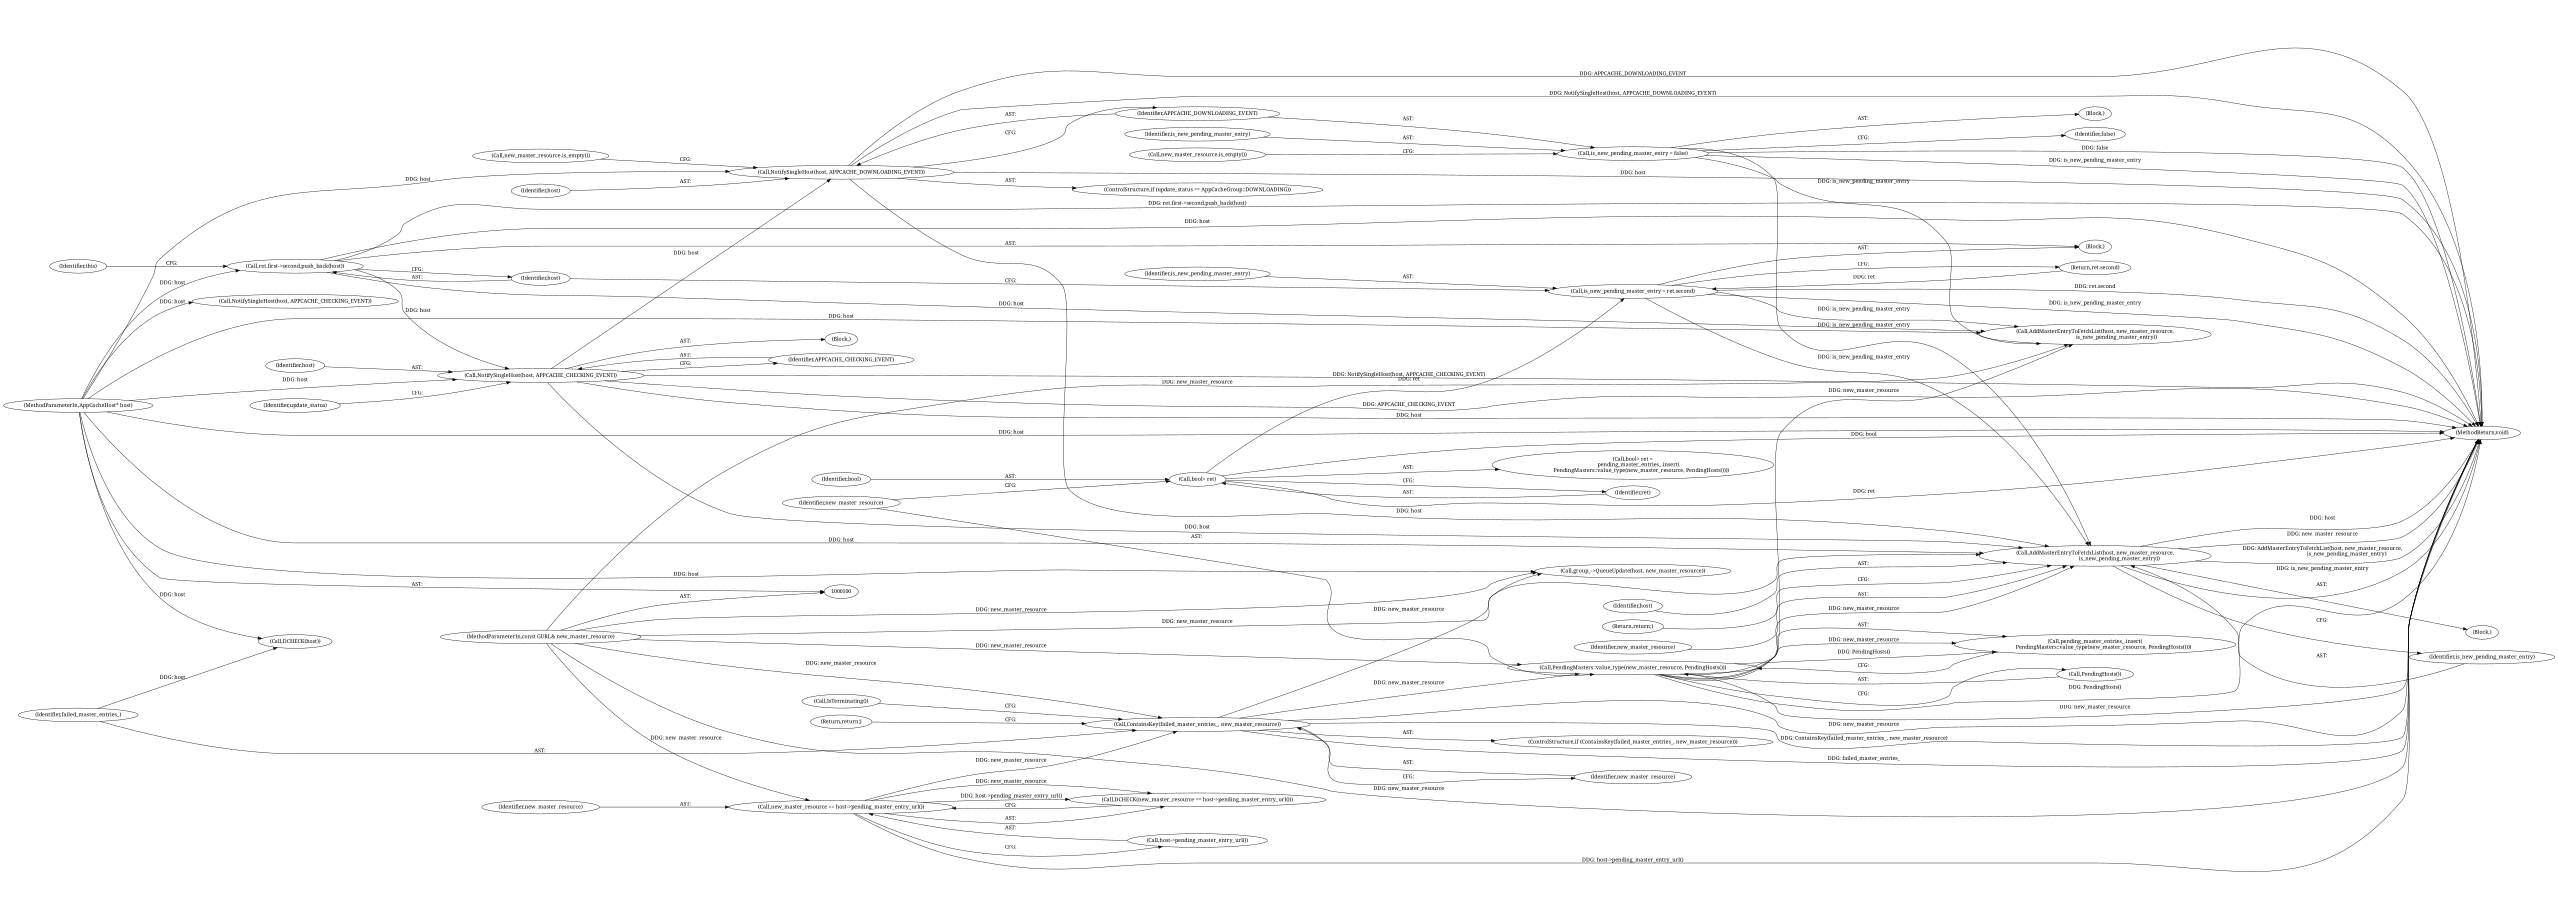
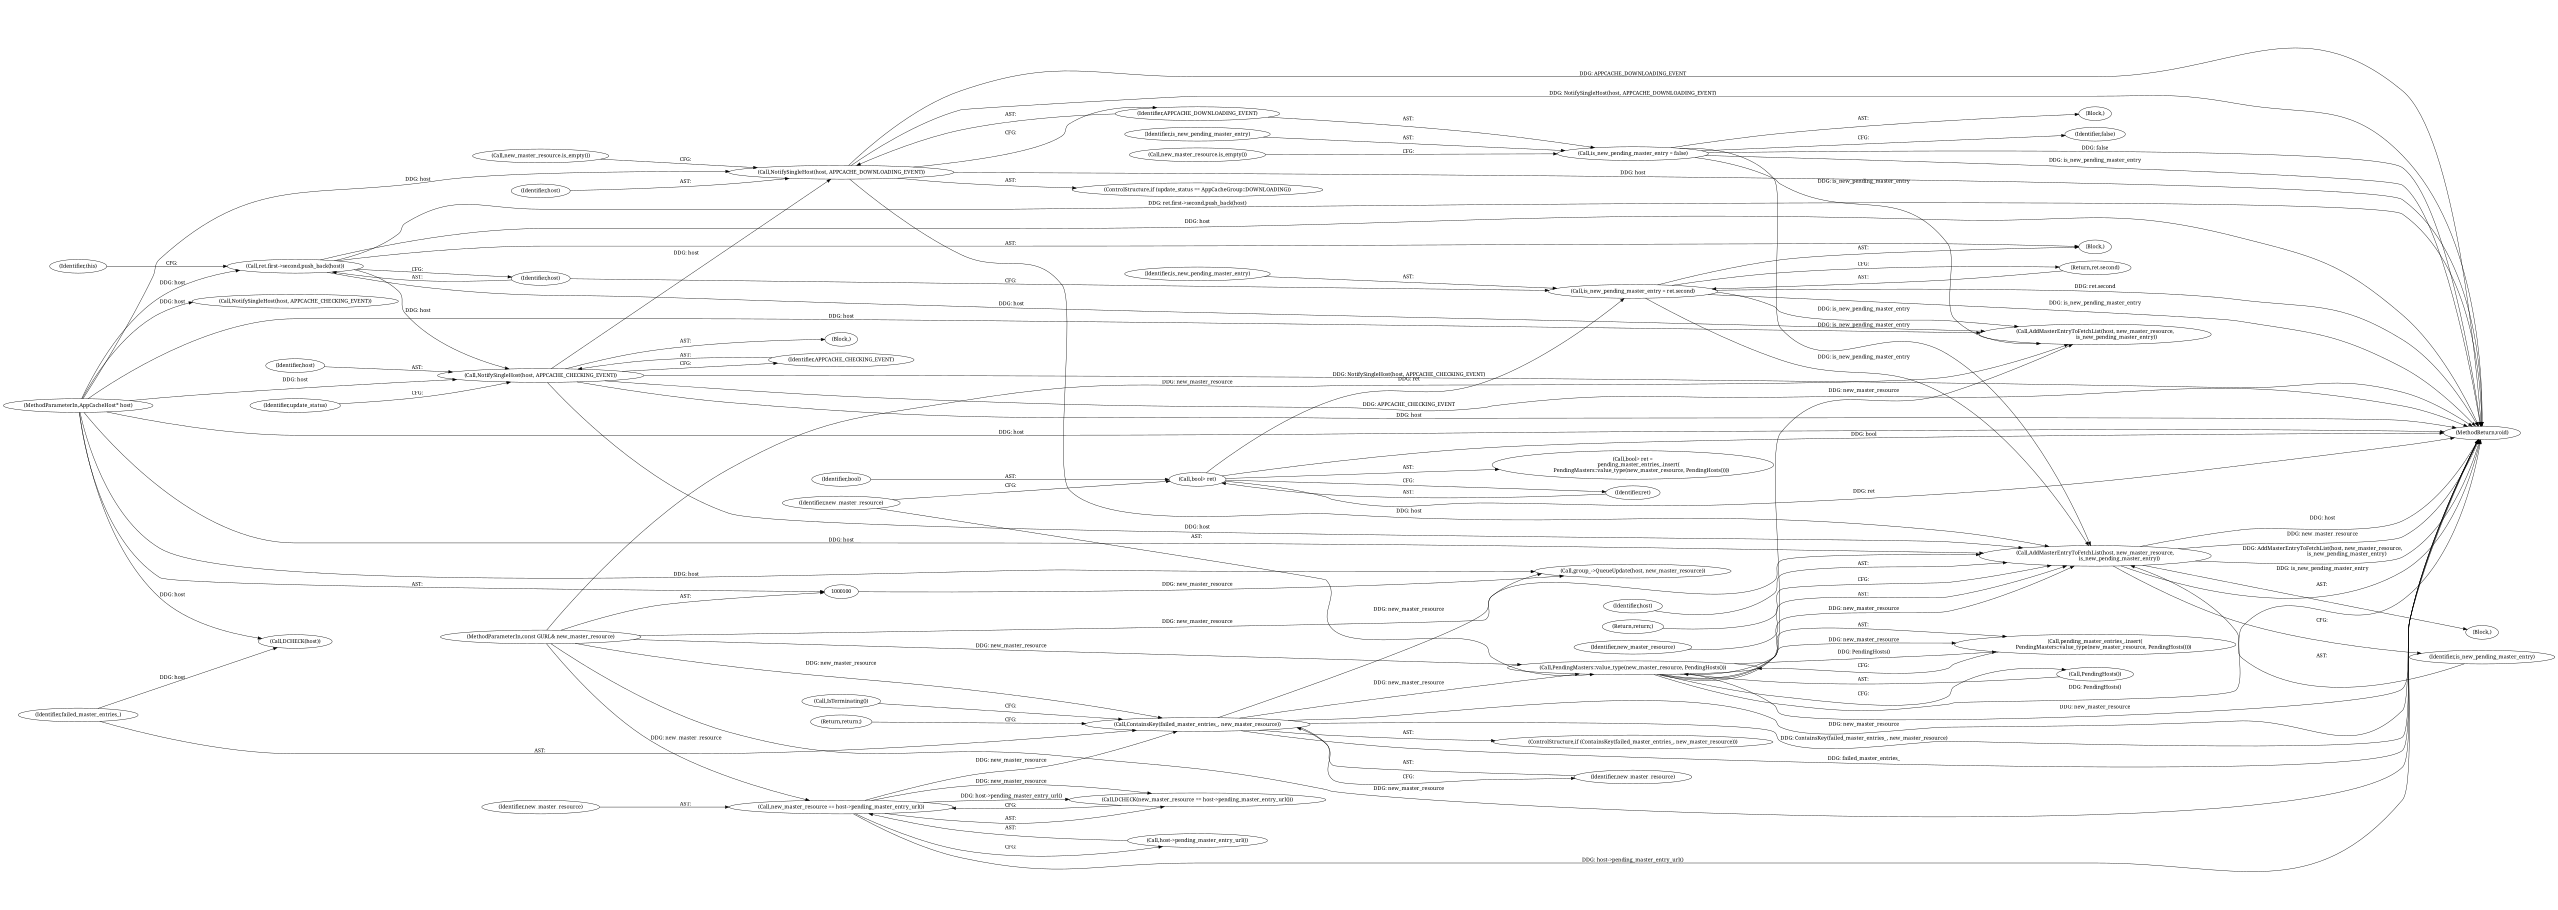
(1864, 277) -> (1864, 277)
(1056, 612) -> (1209, 590)
